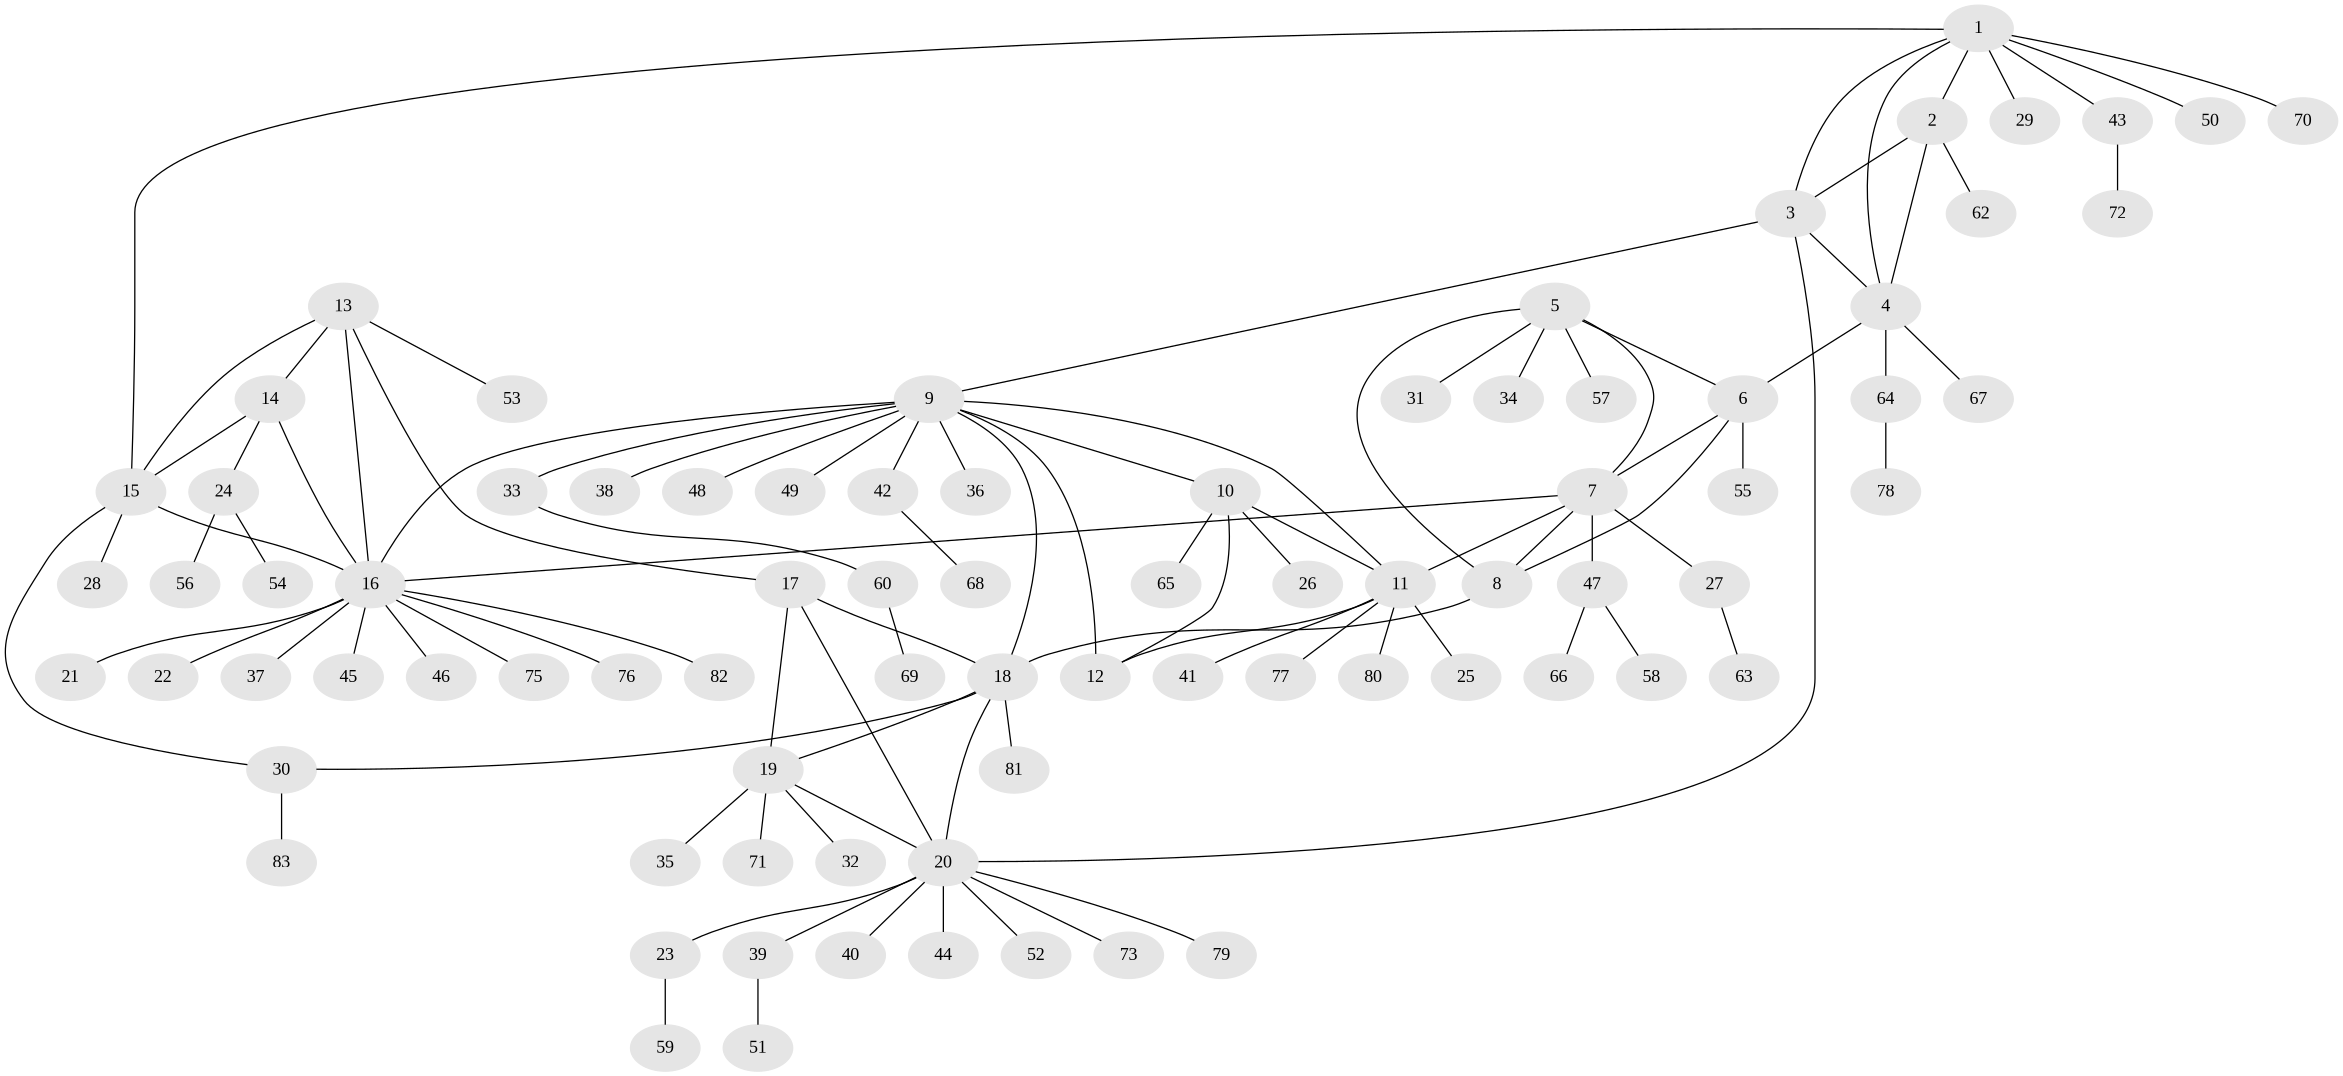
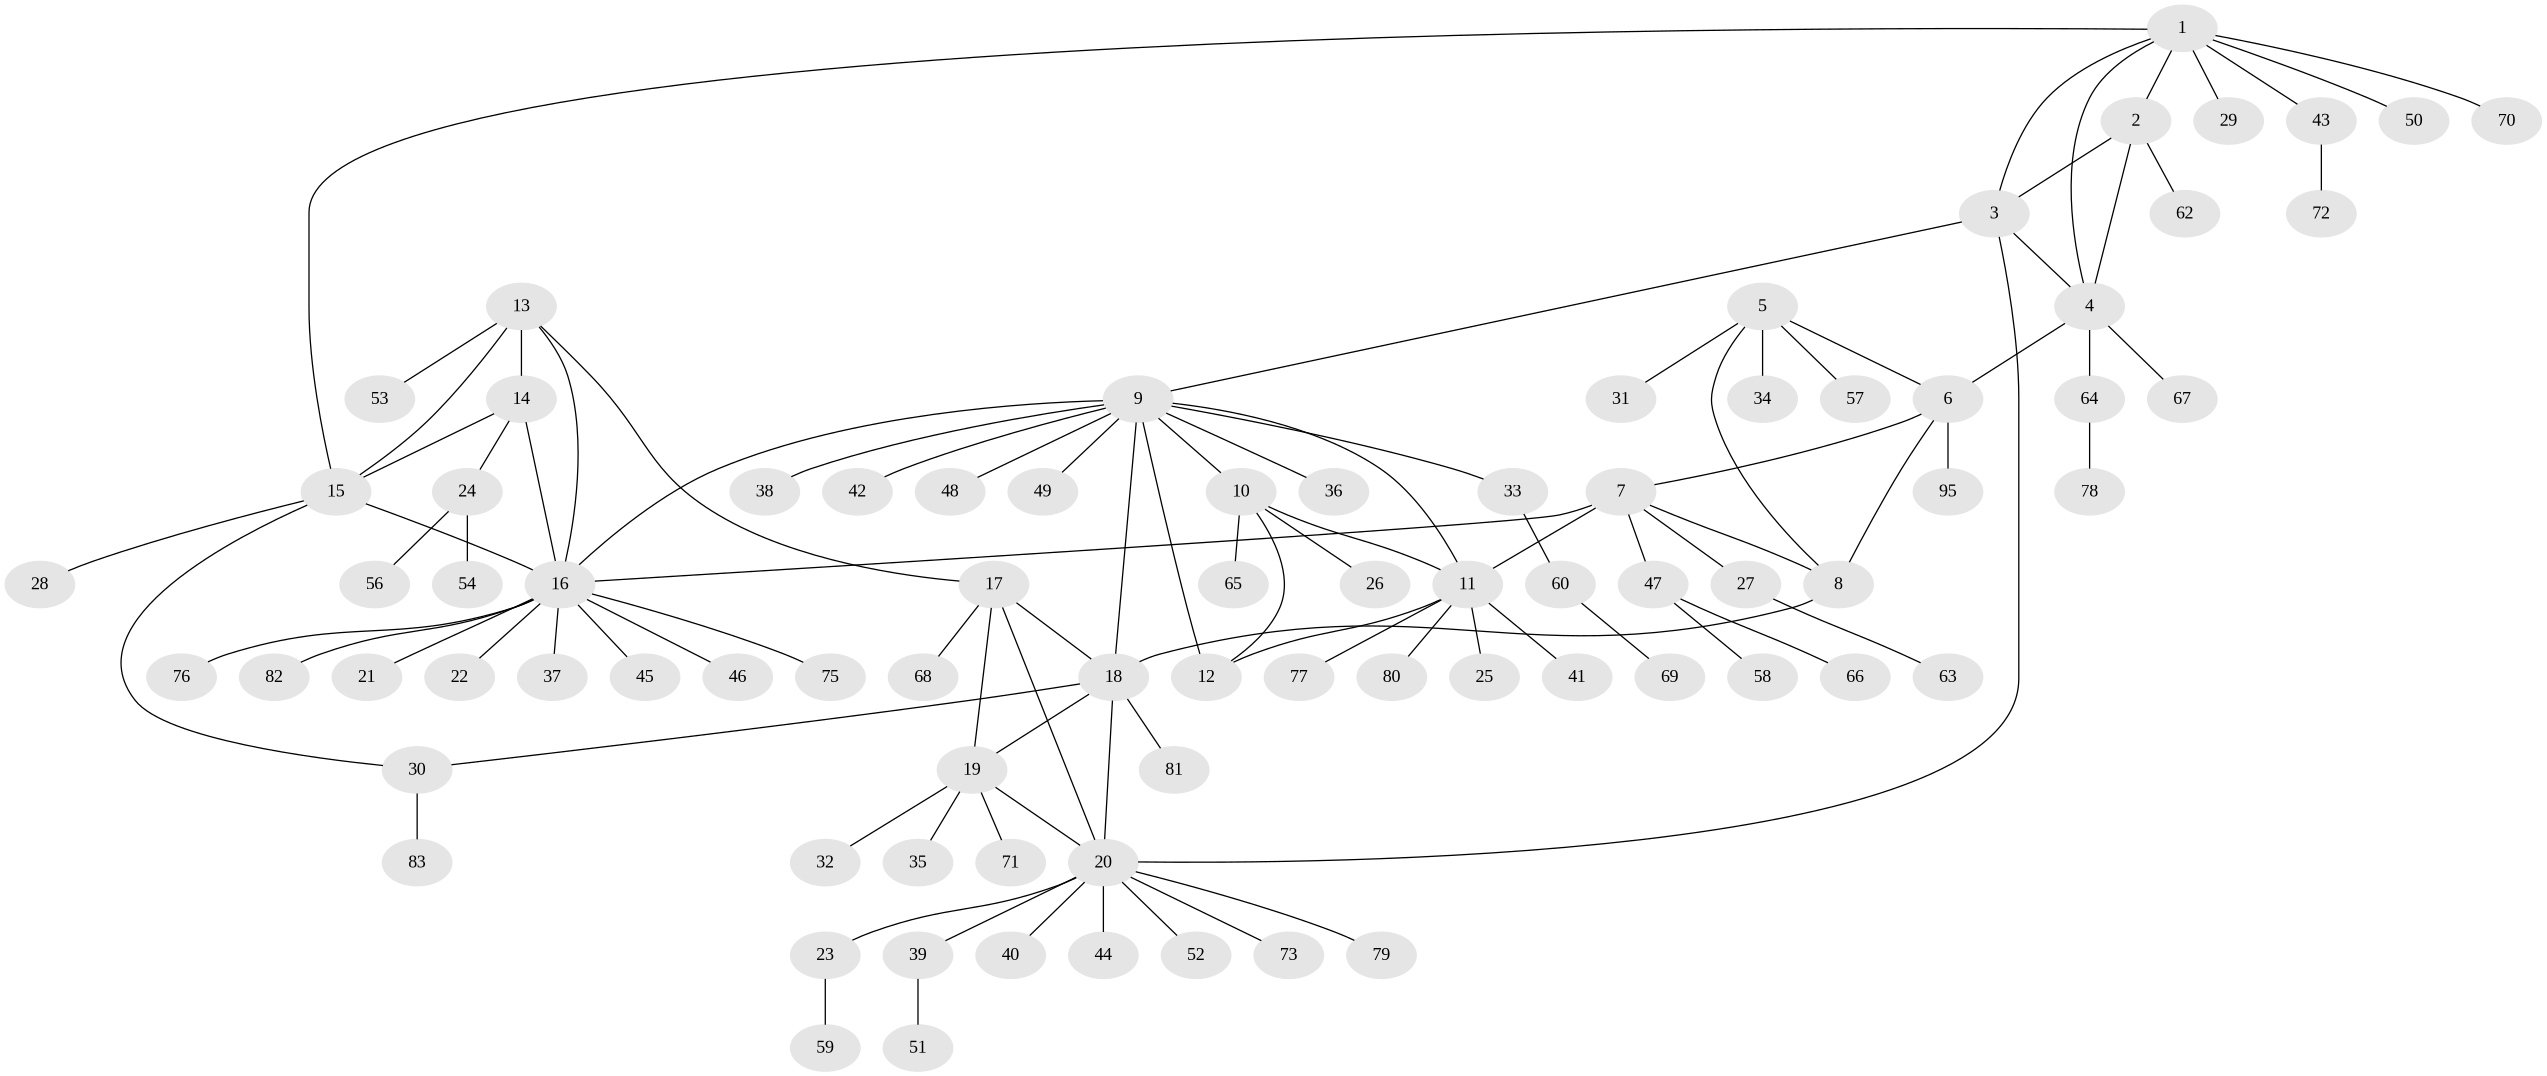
(1652, 387) -> none
(1743, 492) -> (1948, 492)
(925, 534) -> (959, 631)
